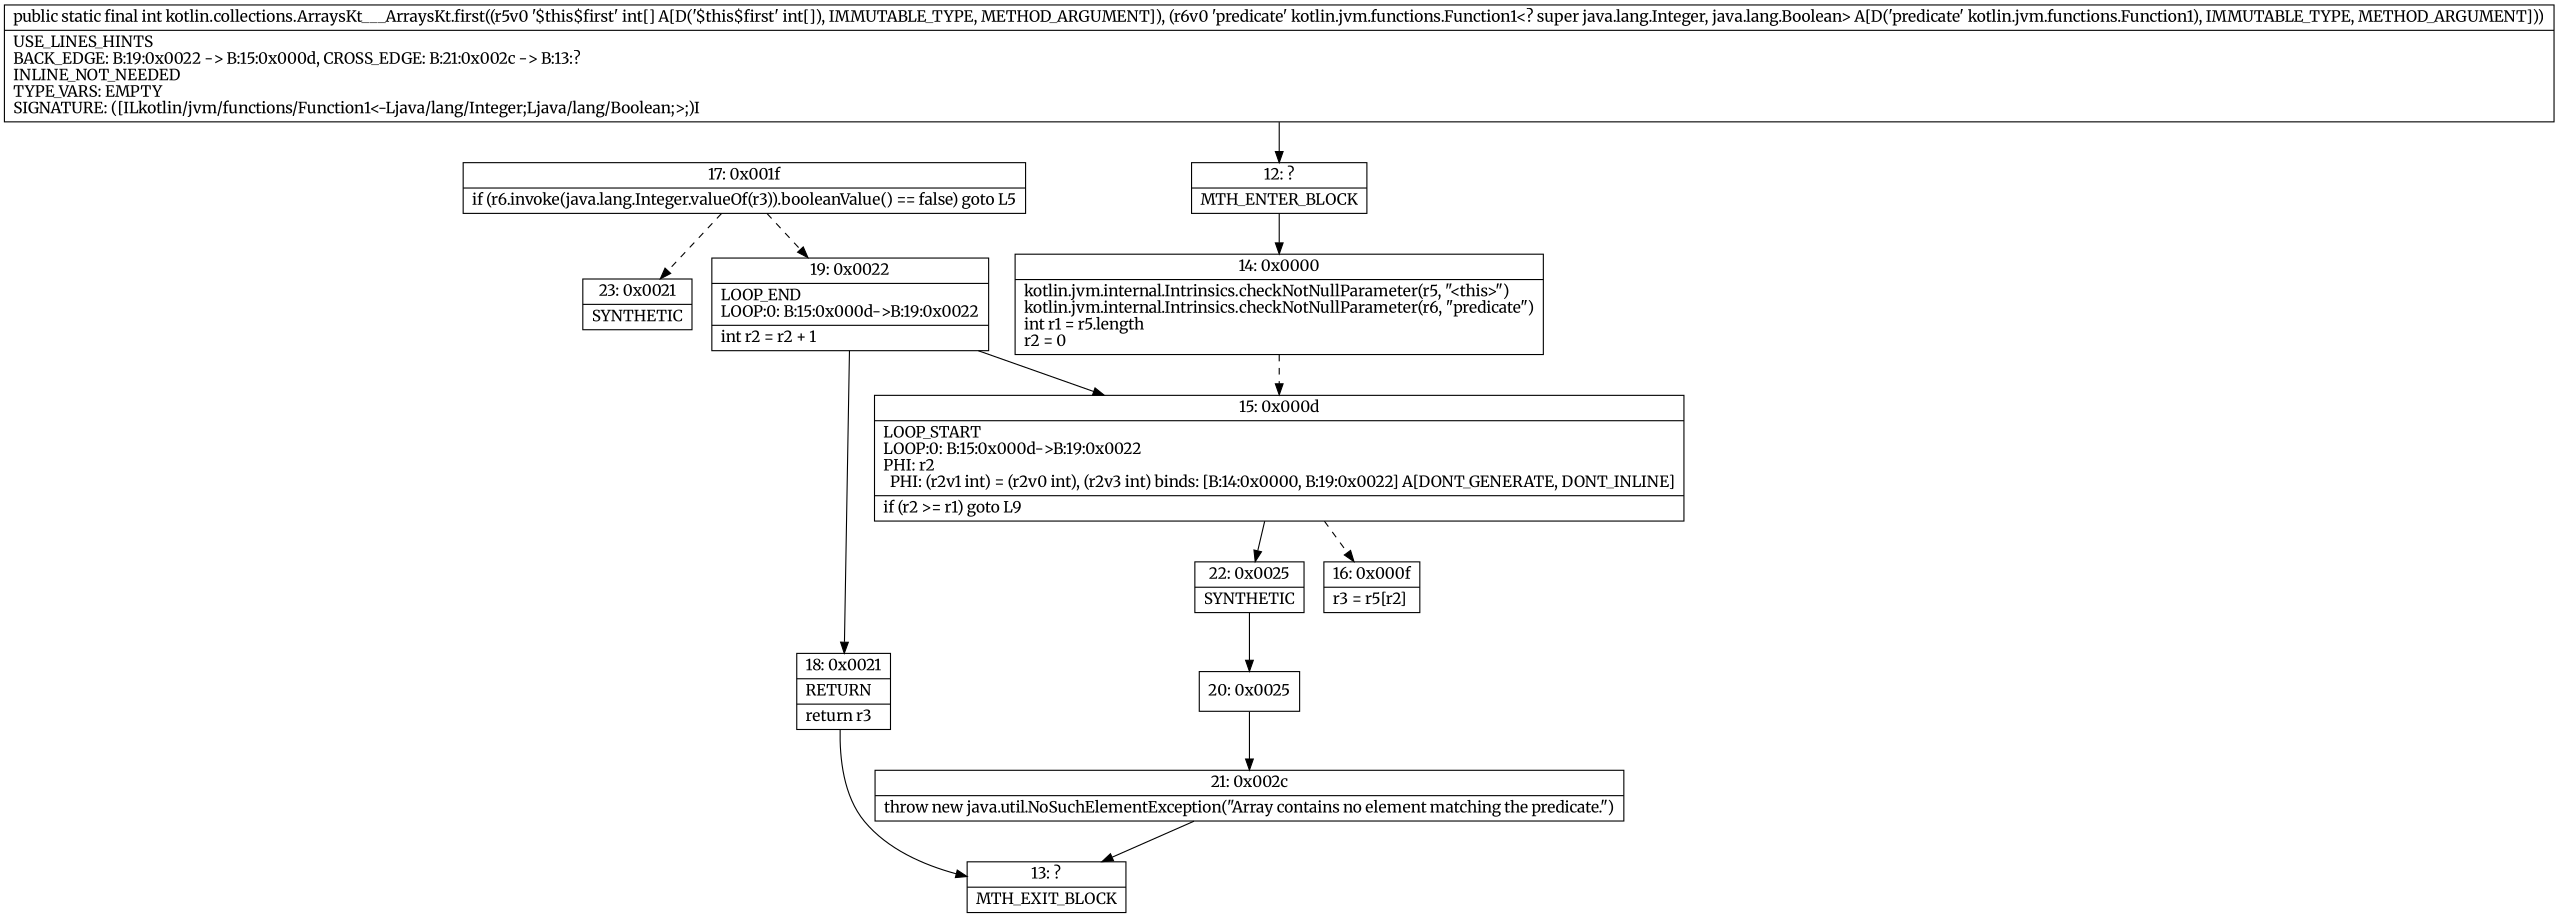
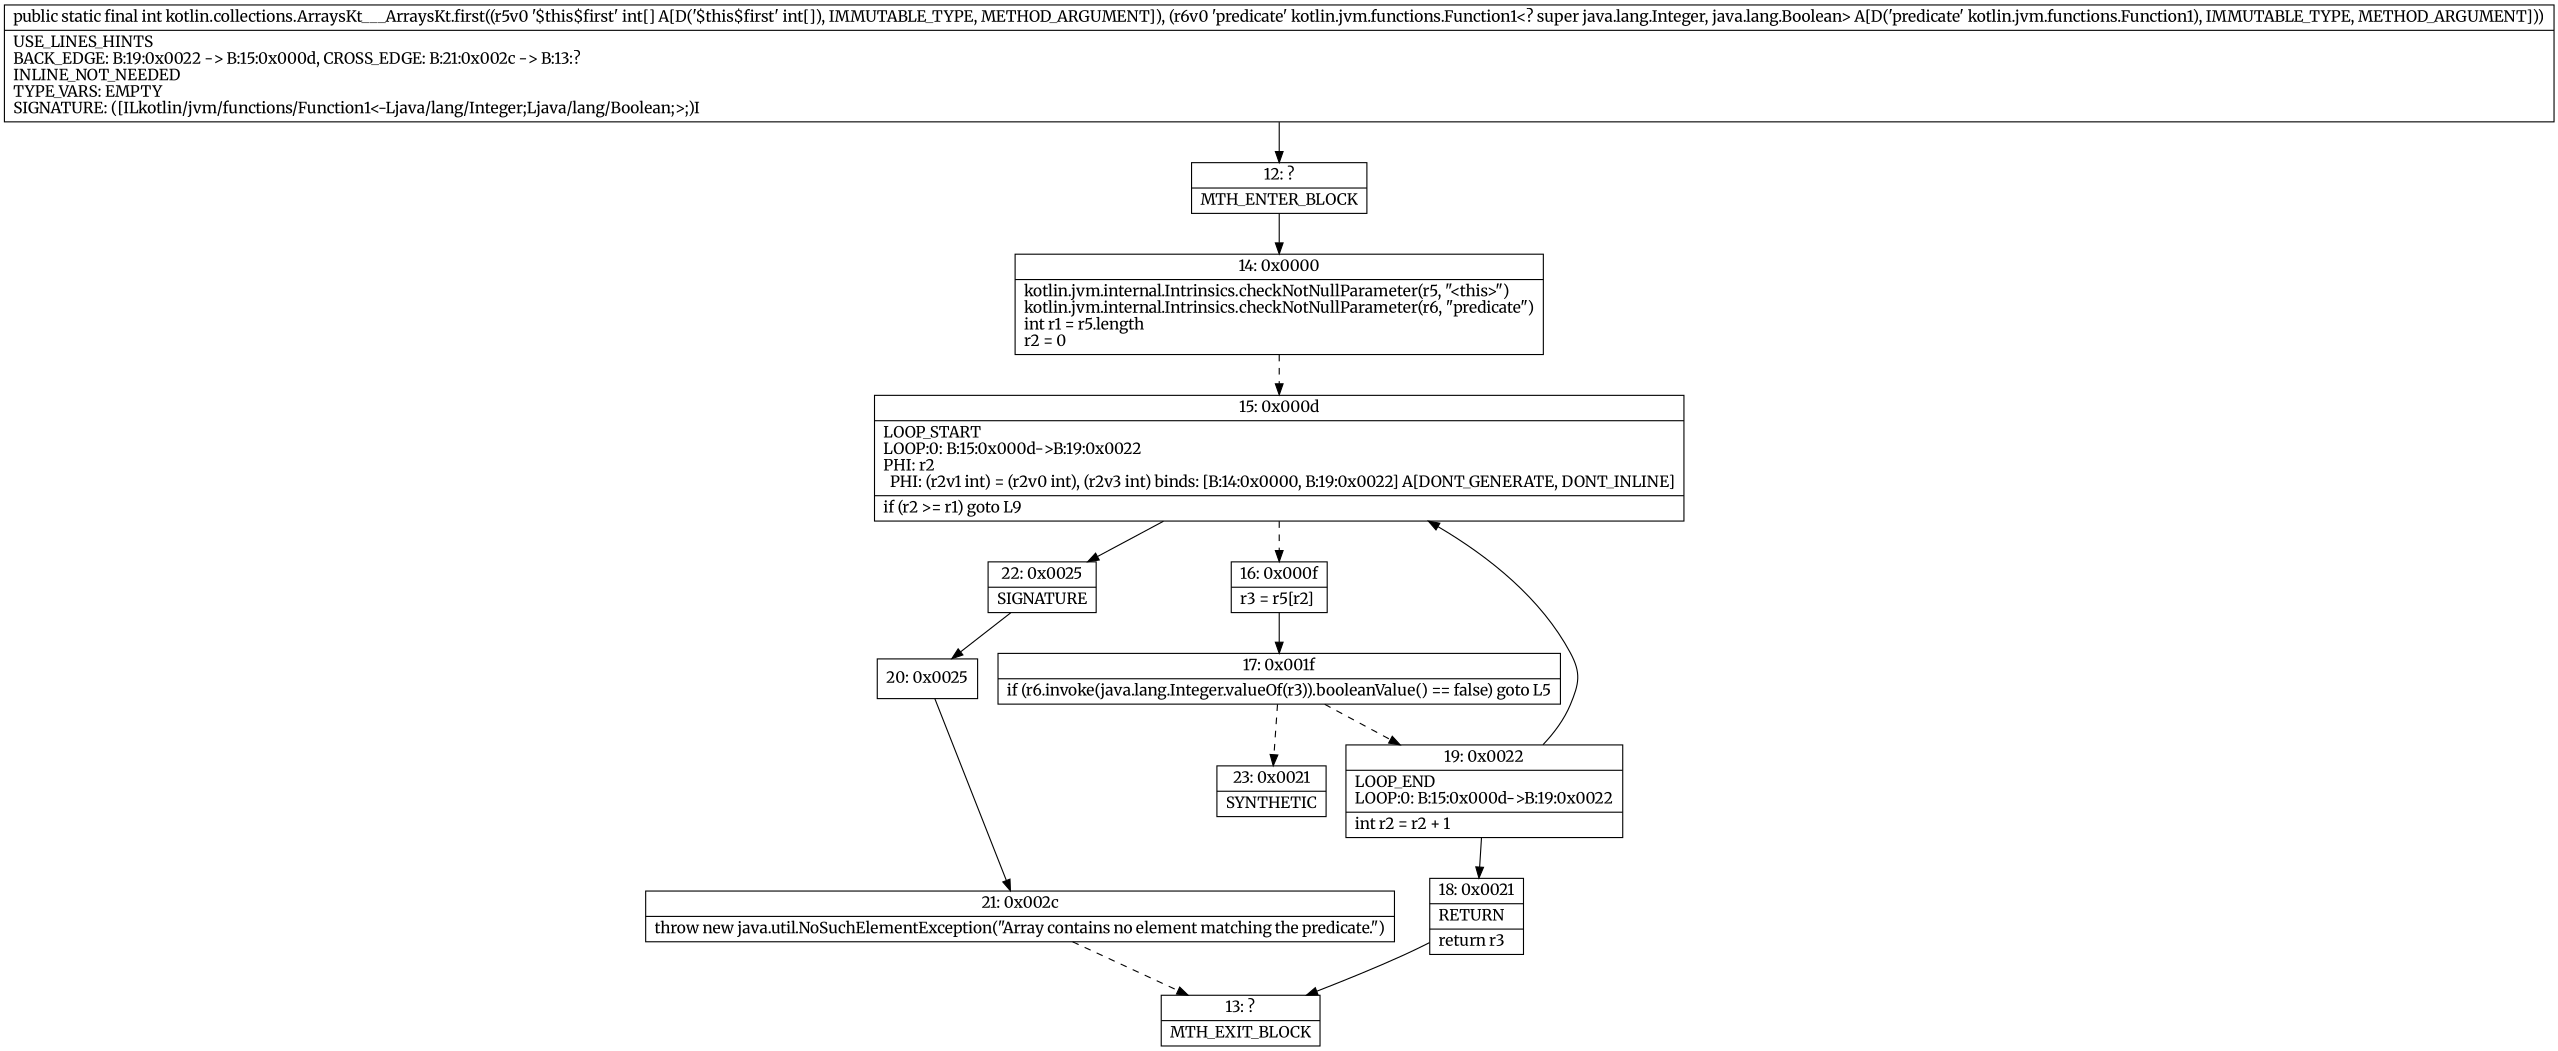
(1249, 599) -> (1042, 599)
none -> (1279, 627)
(1153, 839) -> (1125, 966)
